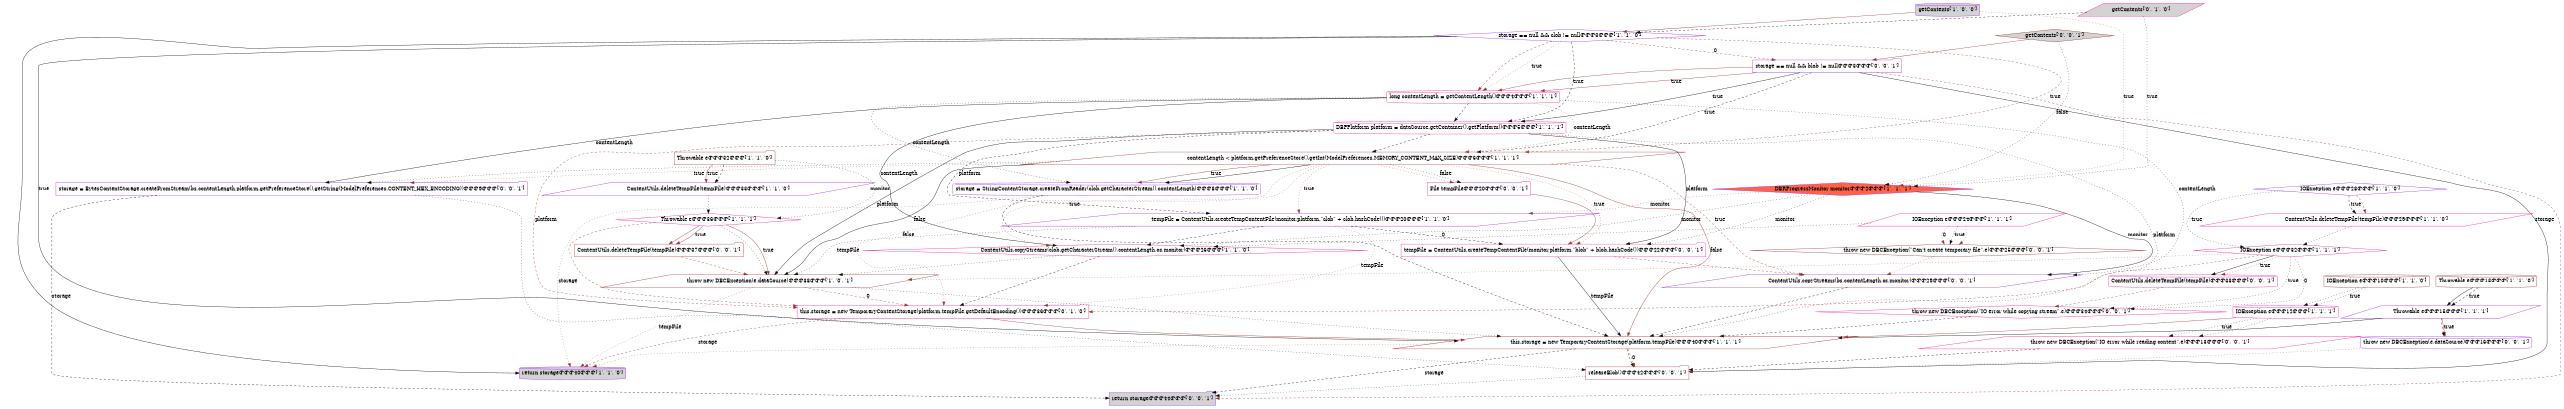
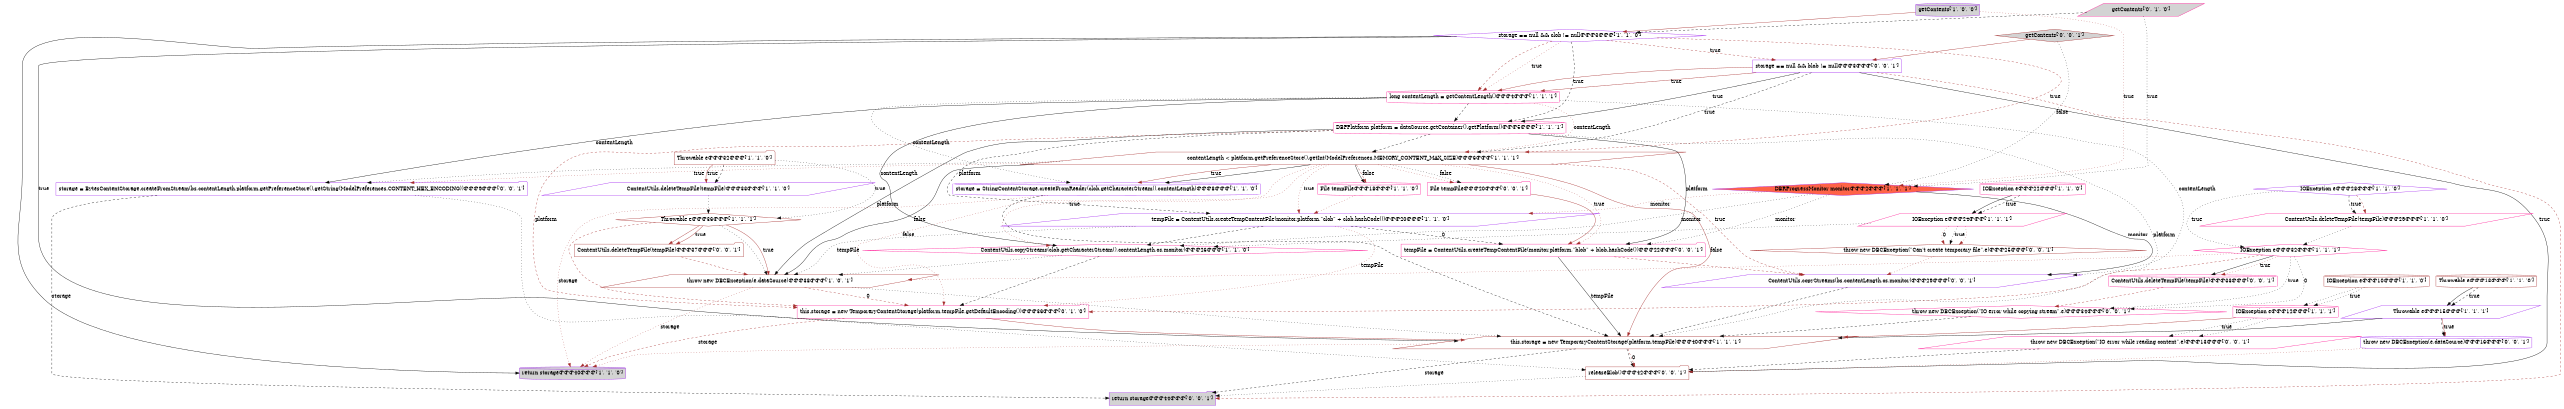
(1716, 51) -> (1716, 51)
(880, 189) -> (880, 189)
none -> (1369, 189)
none -> (2033, 189)
(708, 220) -> (708, 220)
(2545, 220) -> (2545, 220)
(670, 327) -> (670, 327)
